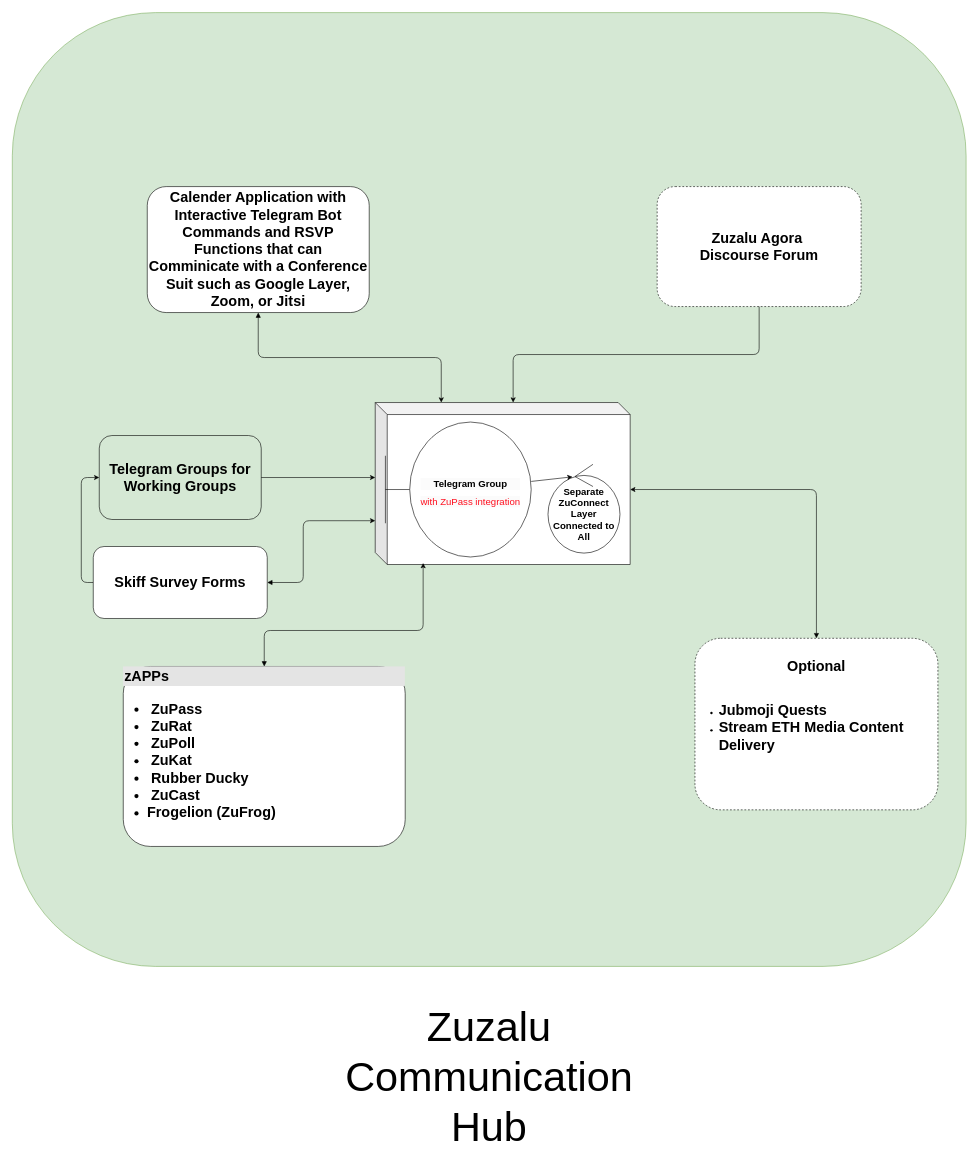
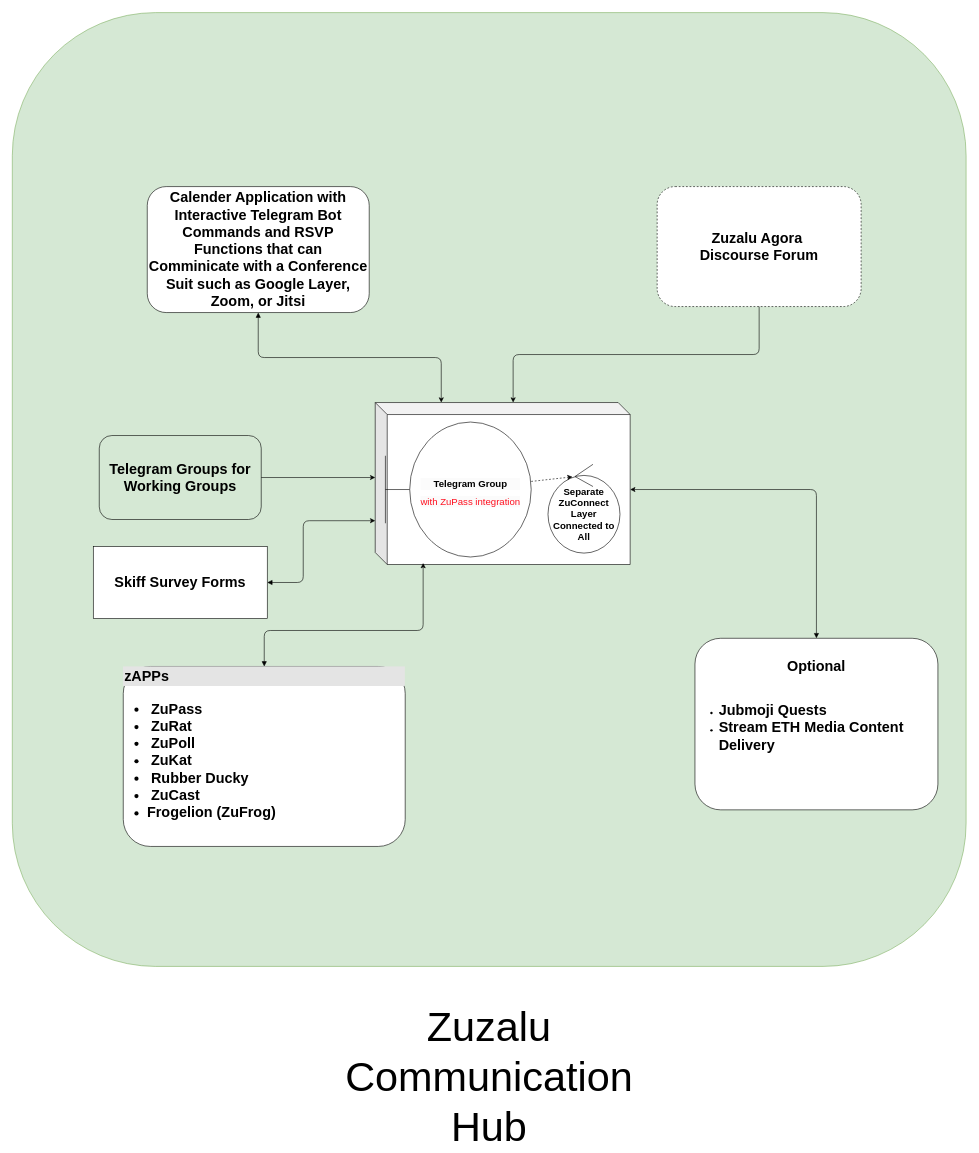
(85, 478) -> none
(550, 479) -> (550, 479)
(180, 582) -> (180, 582)
(817, 724) -> (817, 724)
